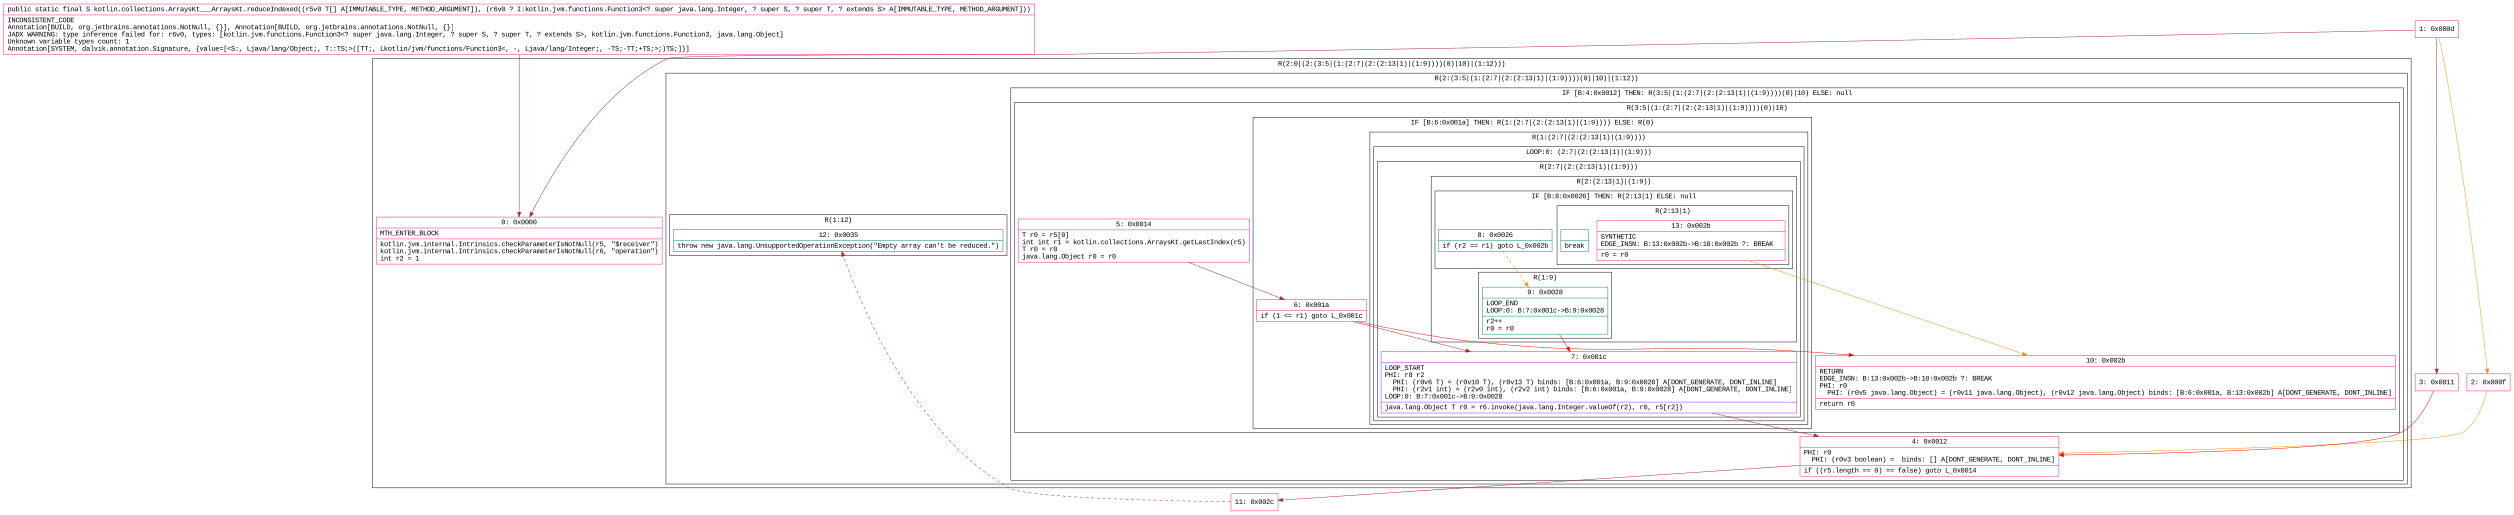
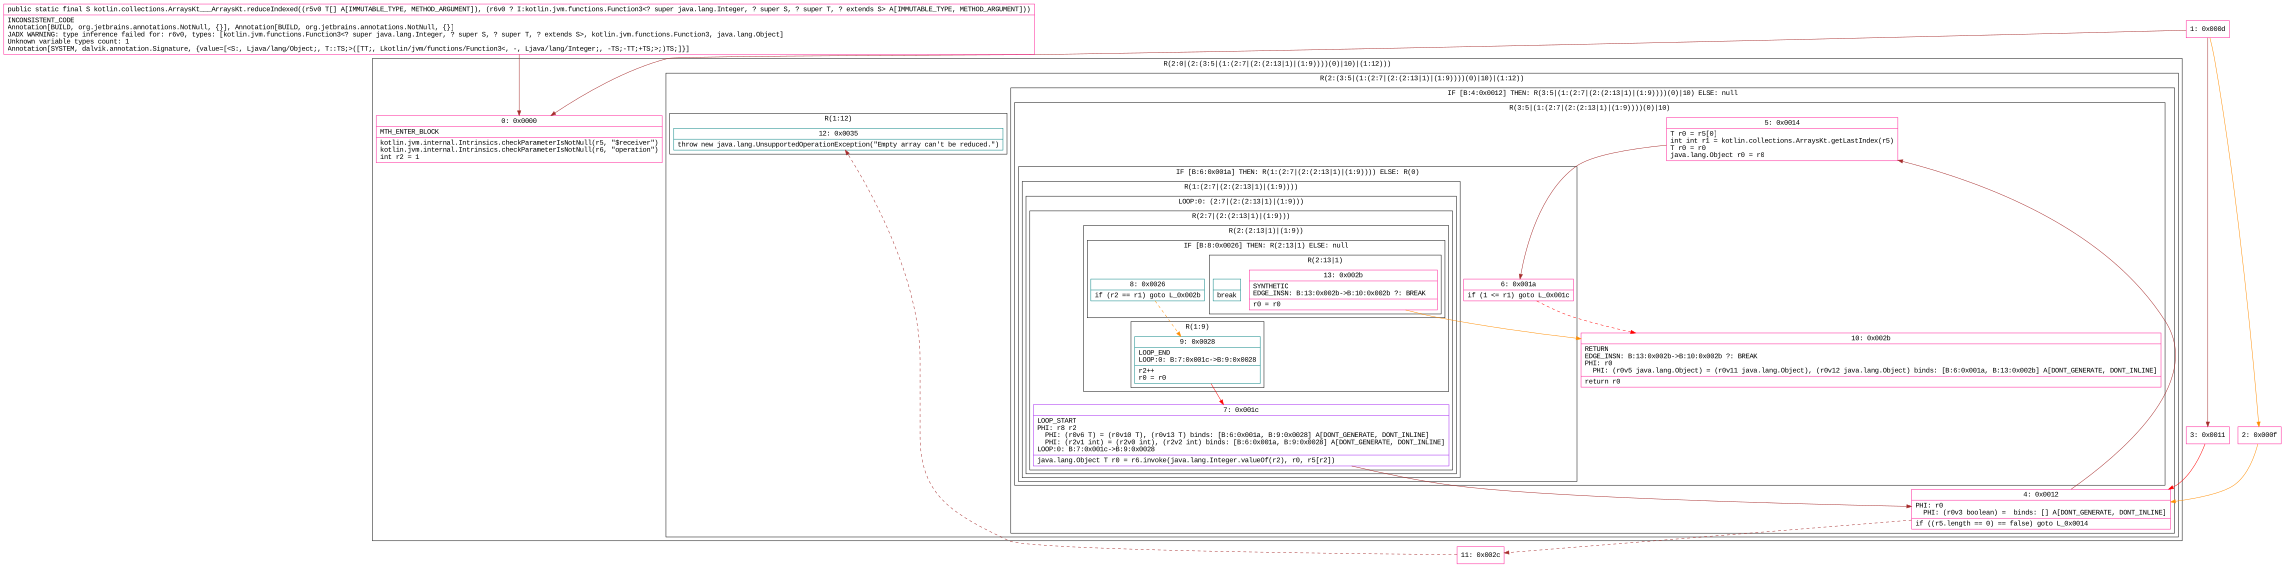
none -> (2133, 281)
(1409, 336) -> none
(1602, 349) -> (1583, 320)
(1632, 477) -> (1791, 530)
